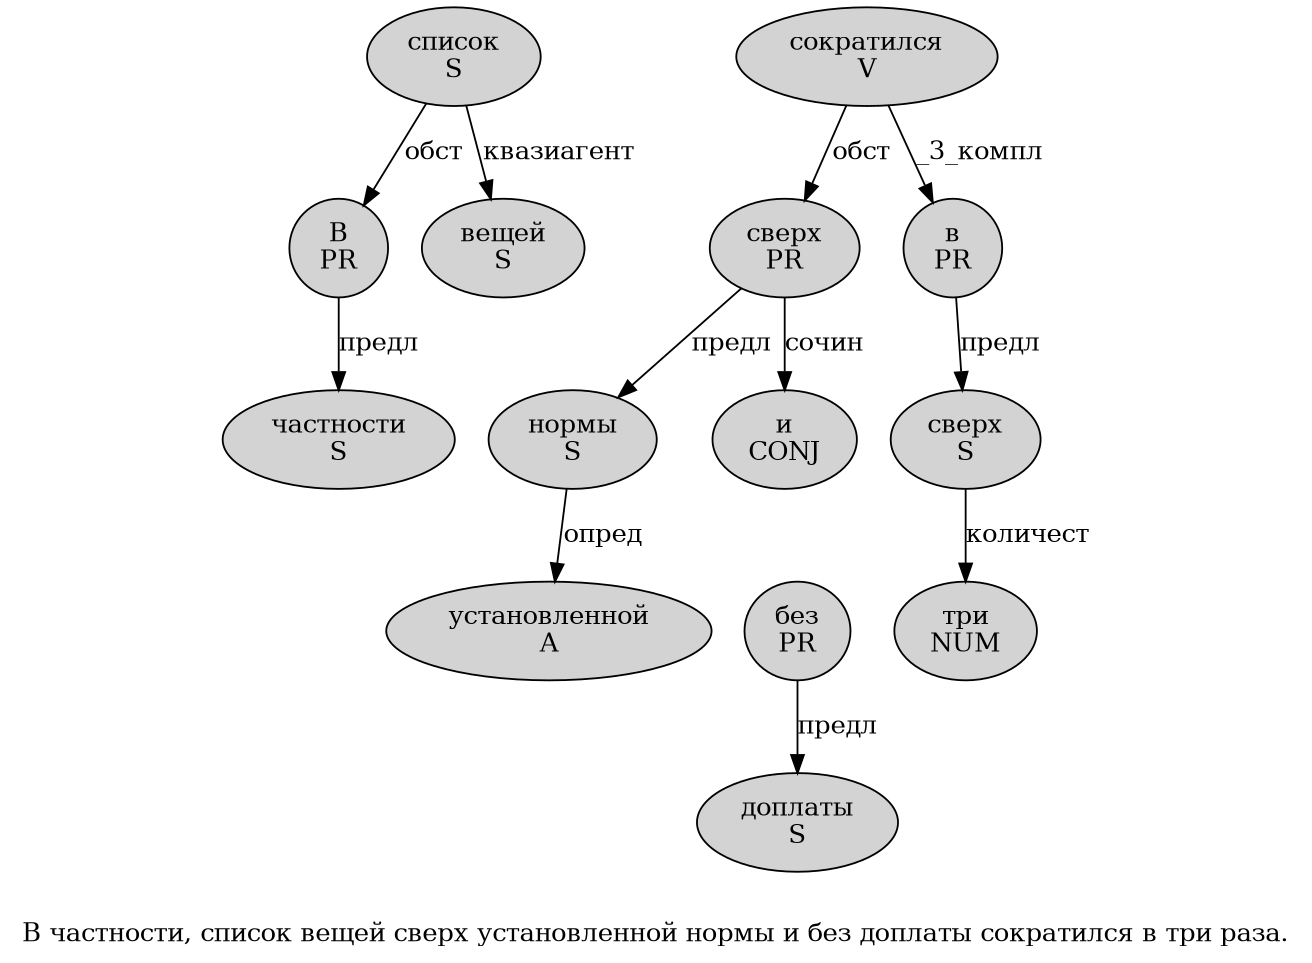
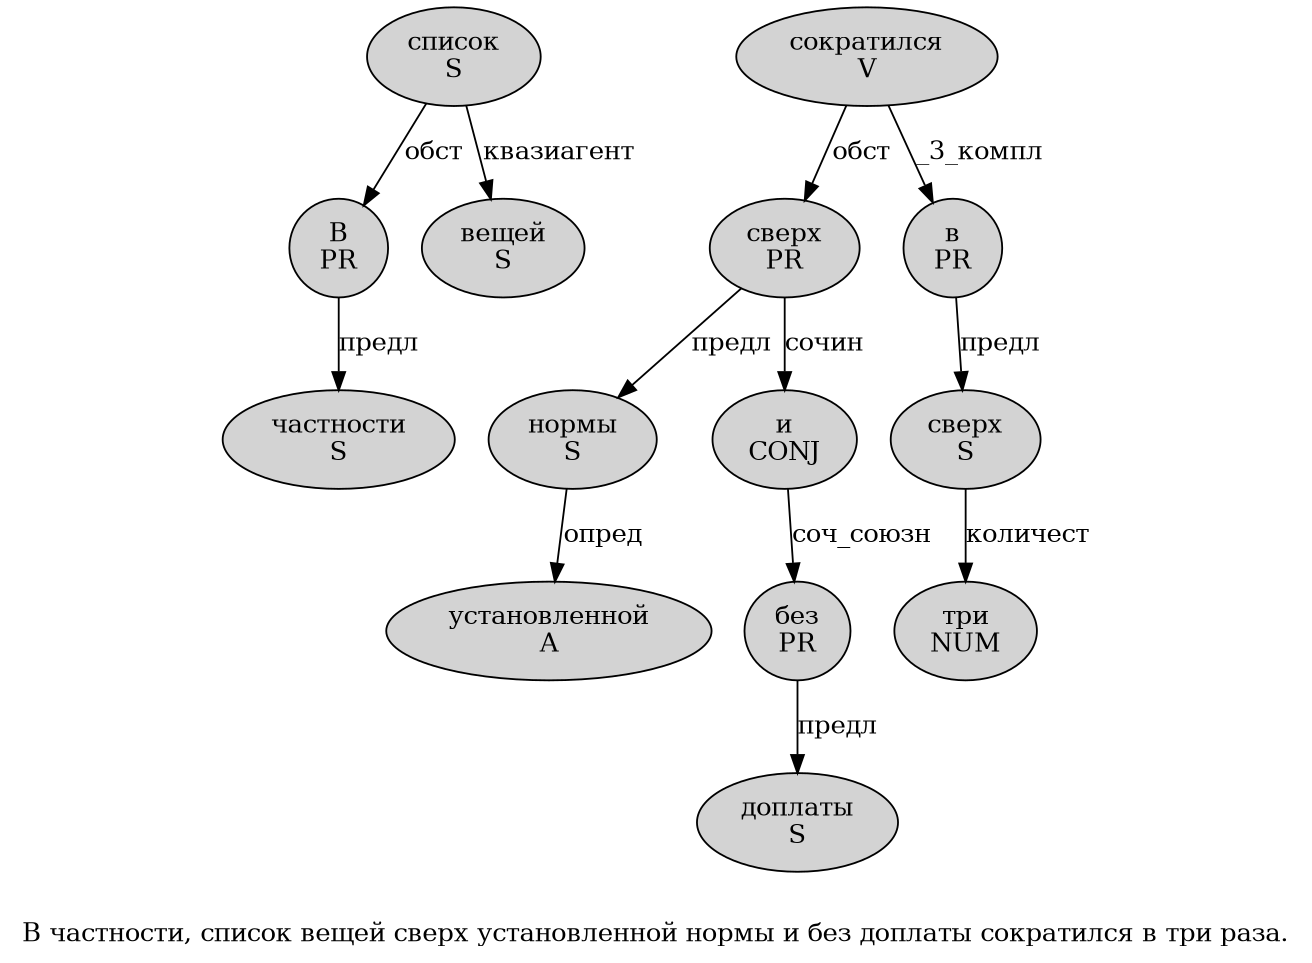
none -> (790, 526)
